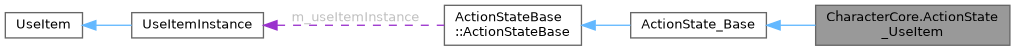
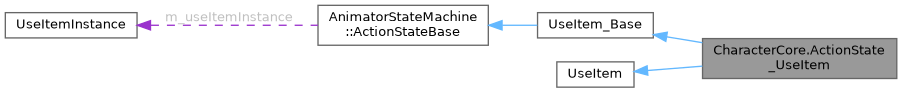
(114, 25) -> (675, 68)
(513, 25) -> (403, 25)
(699, 25) -> (595, 25)
